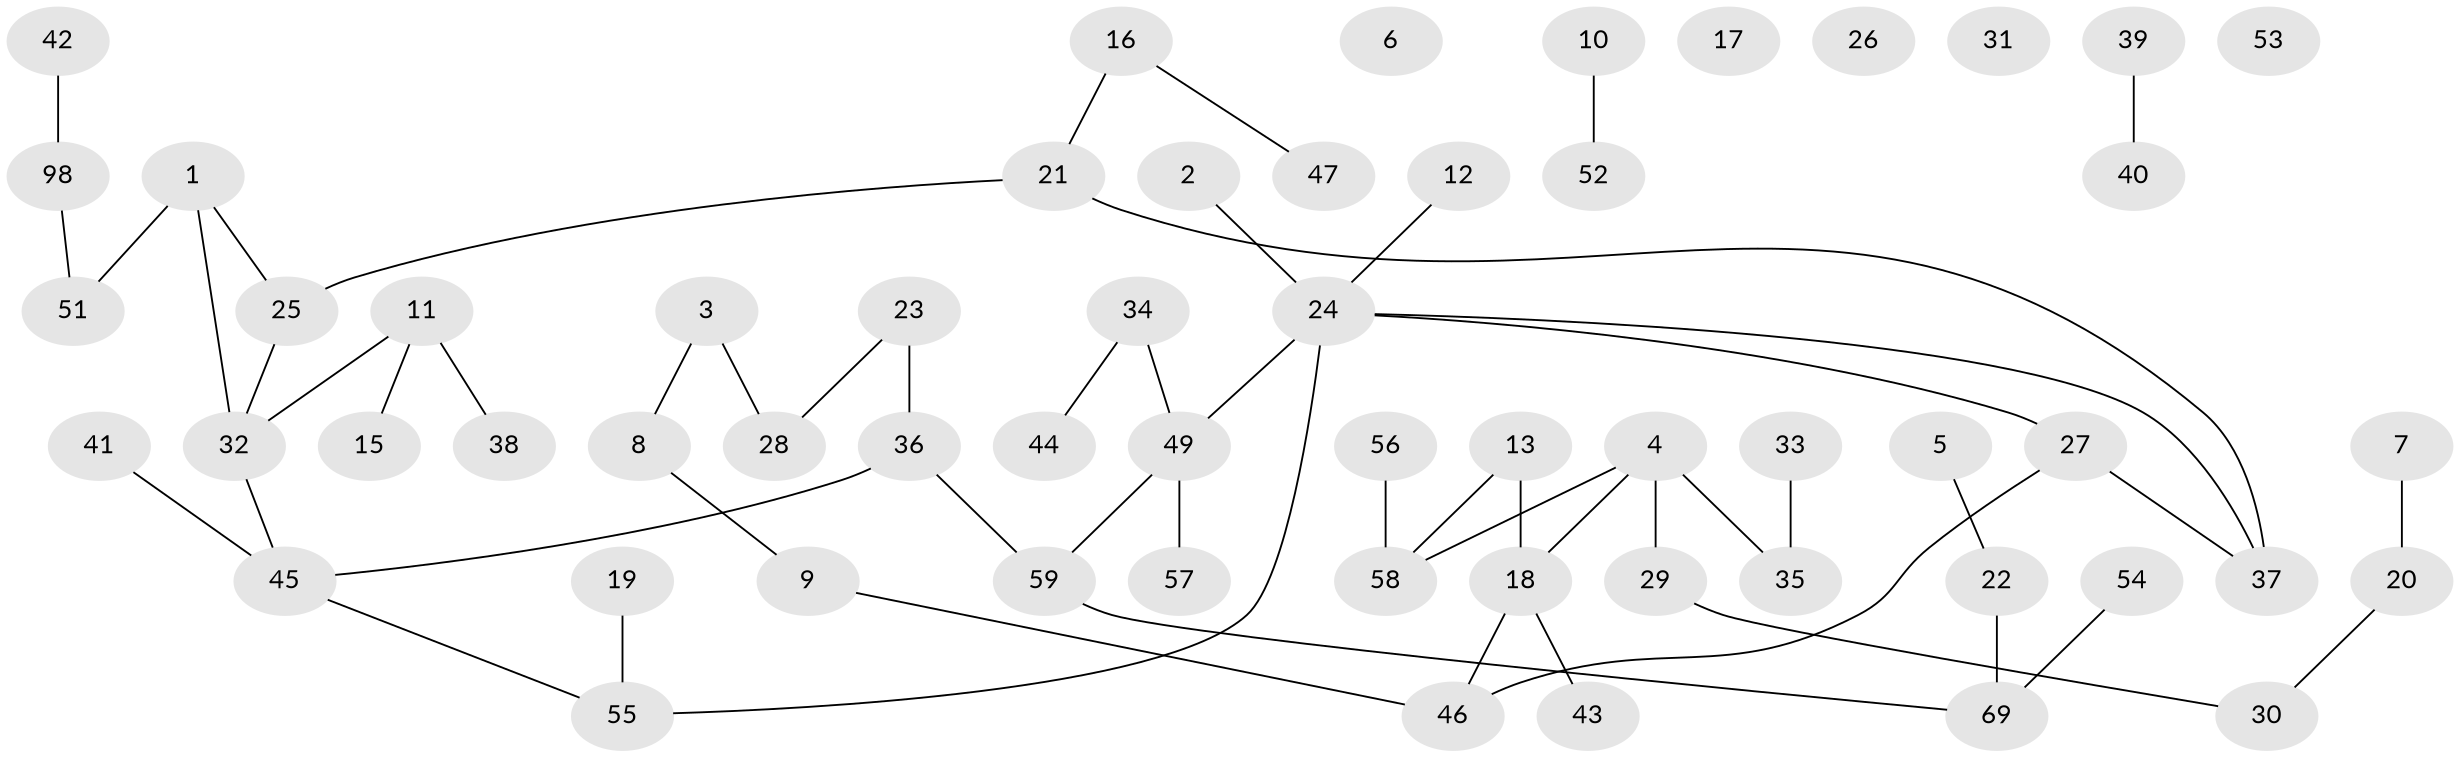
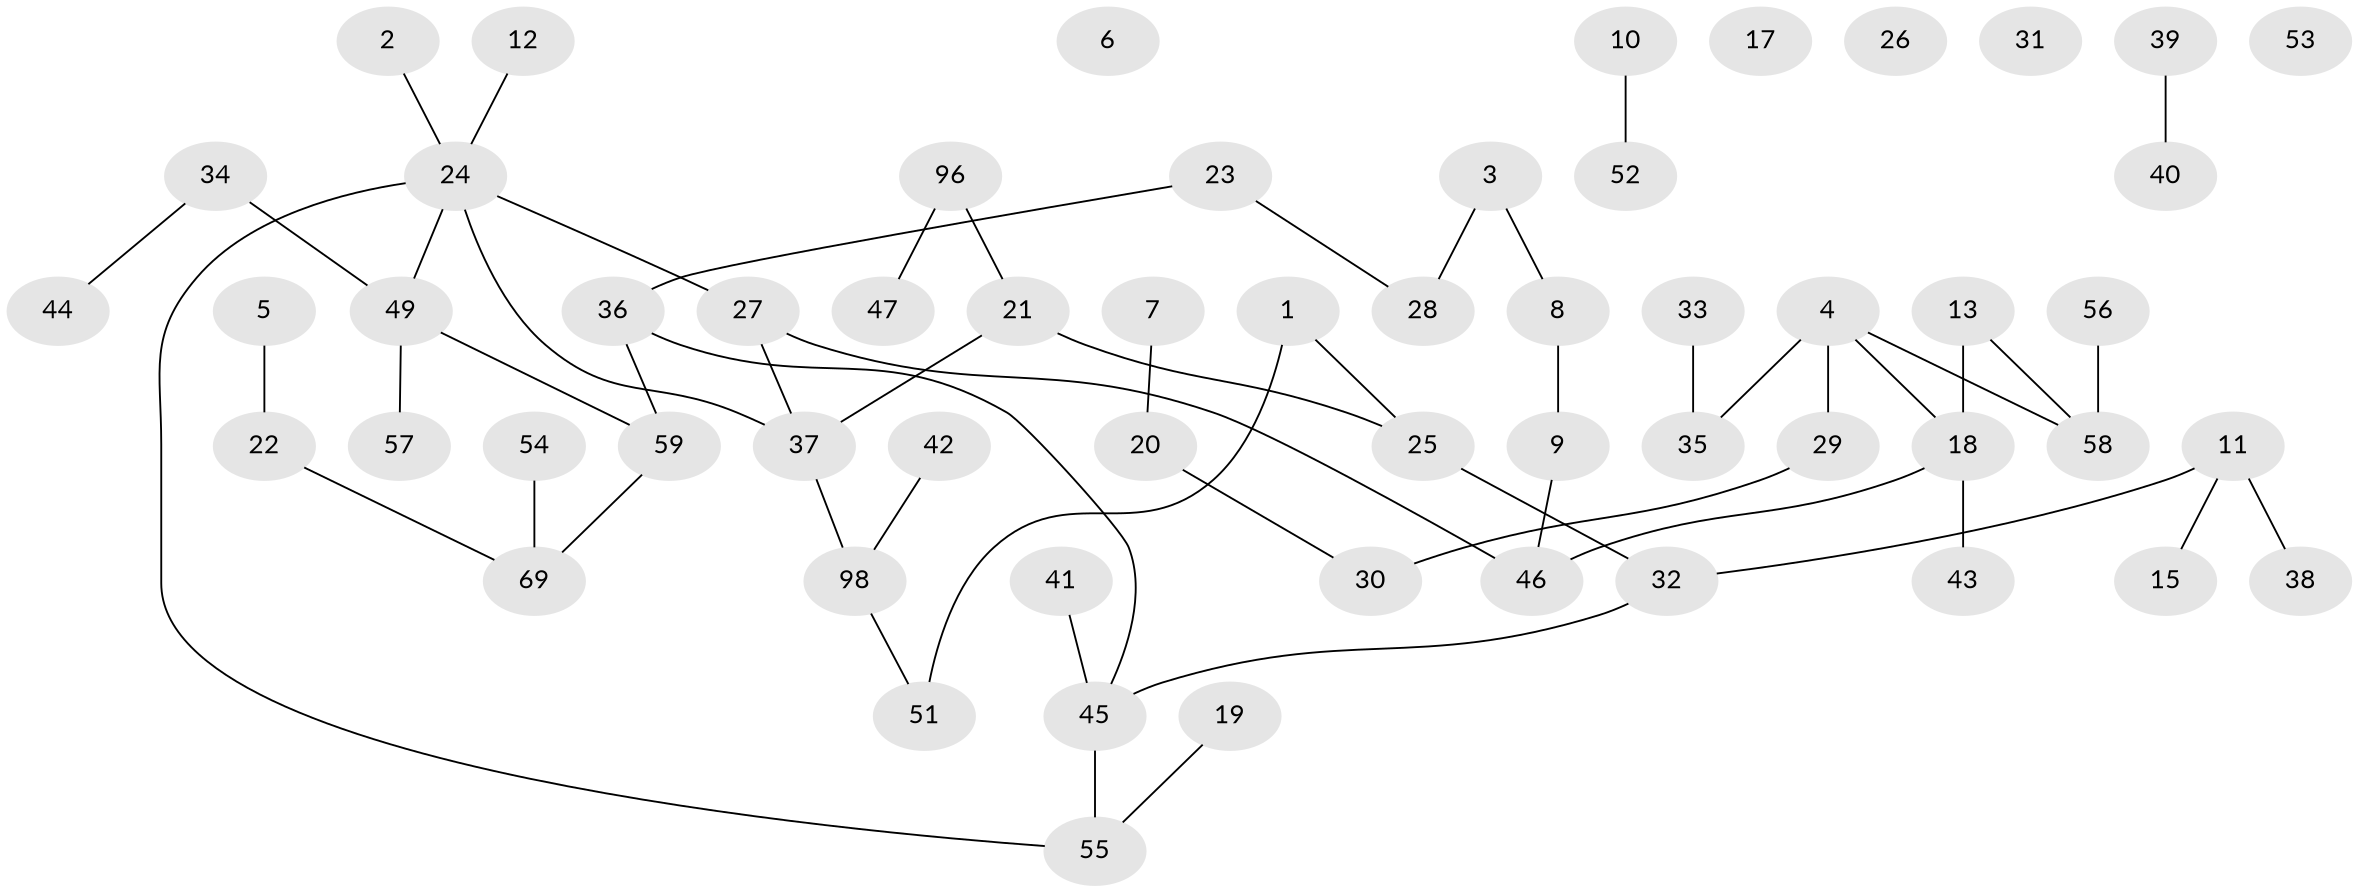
(1121, 41) -> (951, 176)
(214, 311) -> none
none -> (830, 513)
